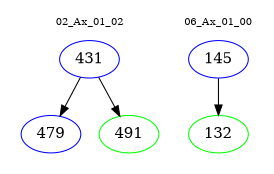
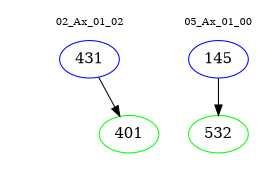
(218, 22) -> (218, 22)
(51, 134) -> none
(129, 134) -> (129, 134)
(218, 134) -> (218, 134)
